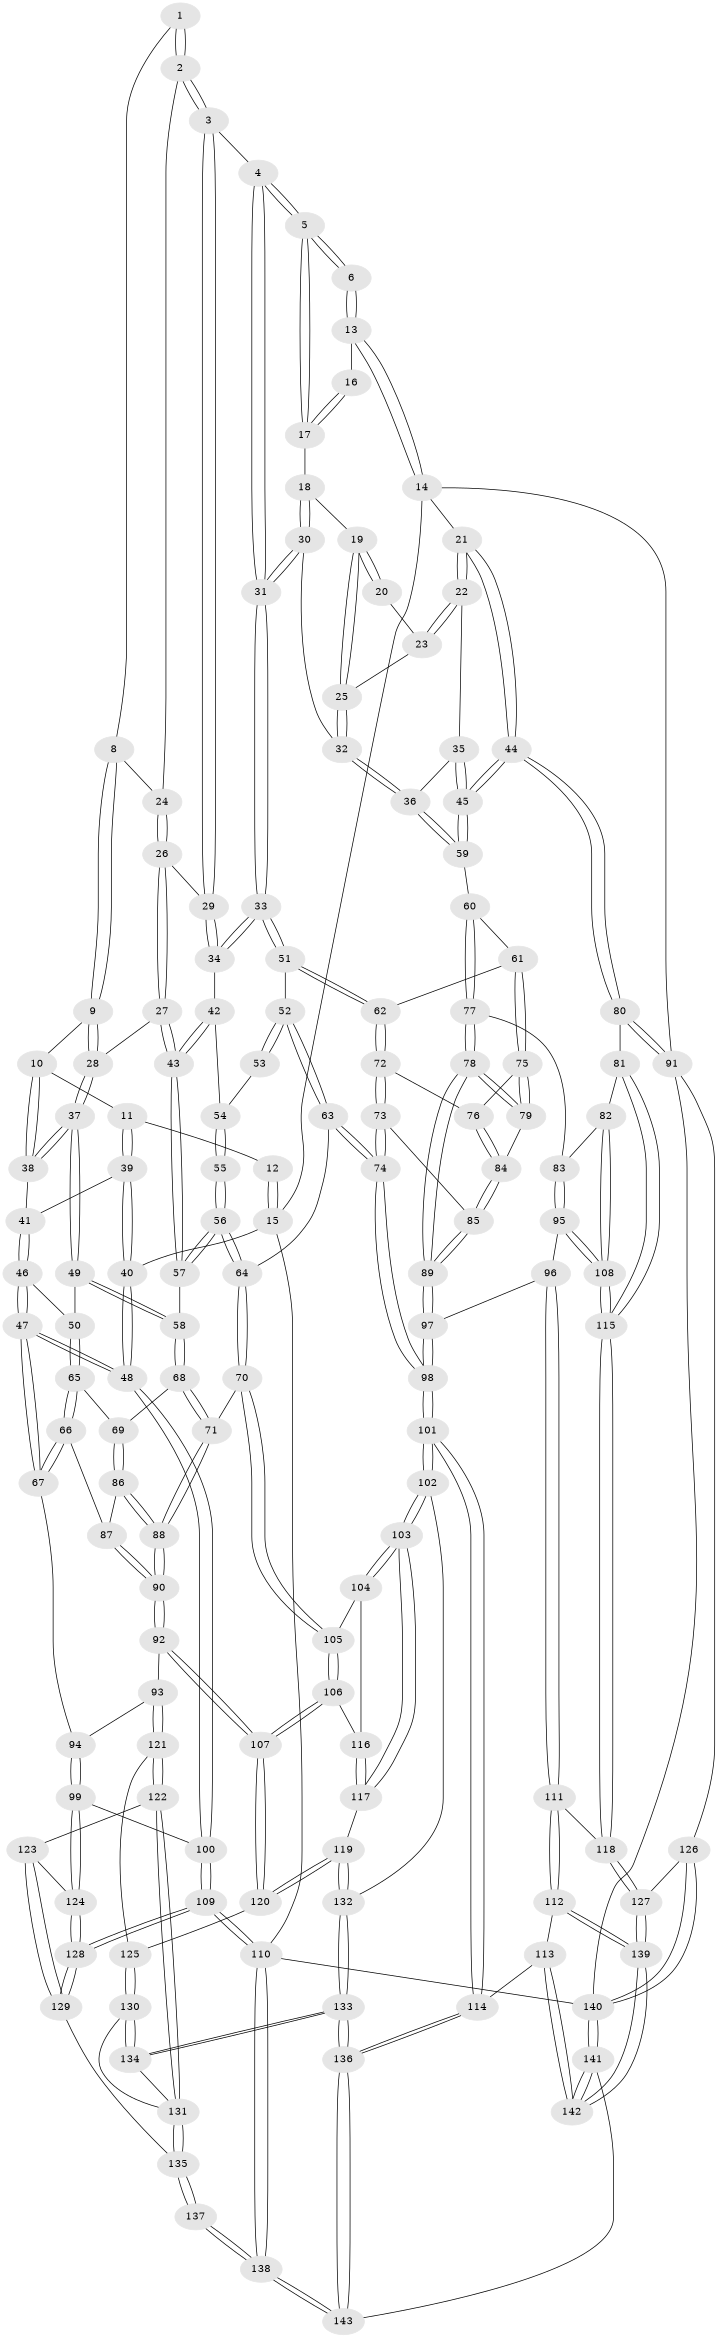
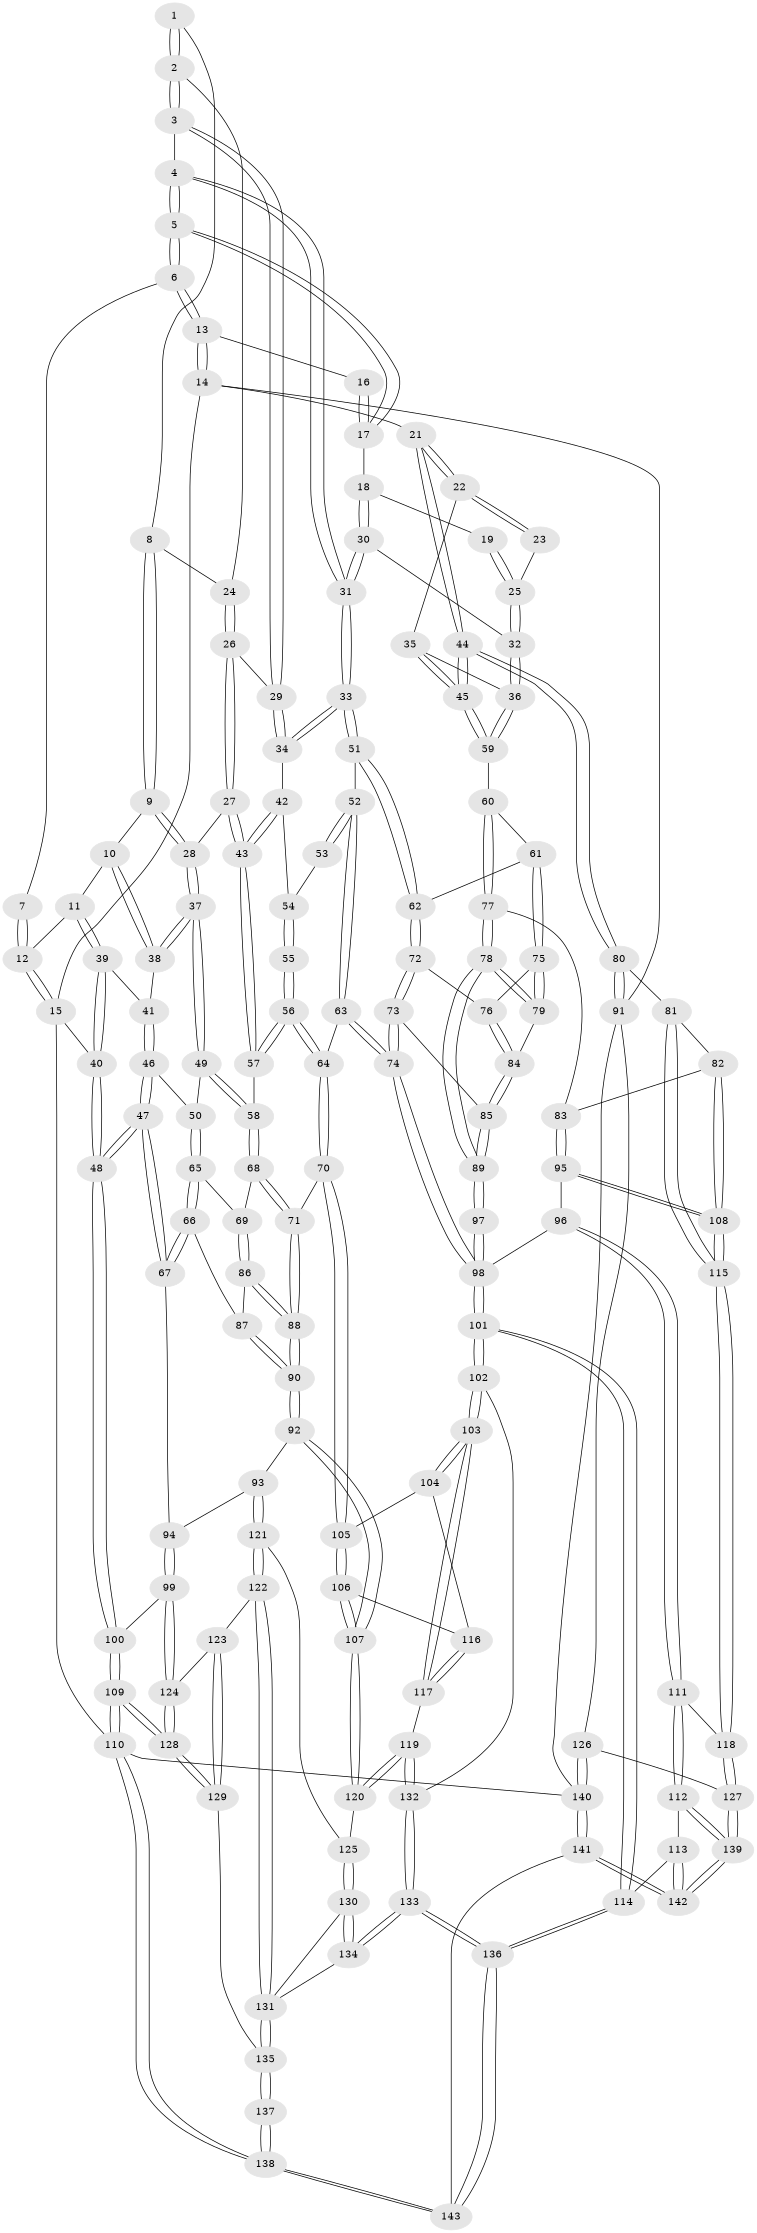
(382, 592) -> none
none -> (23, 907)
(489, 1300) -> (520, 1247)
